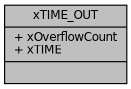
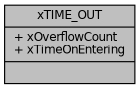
(38, 50) -> (70, 50)
